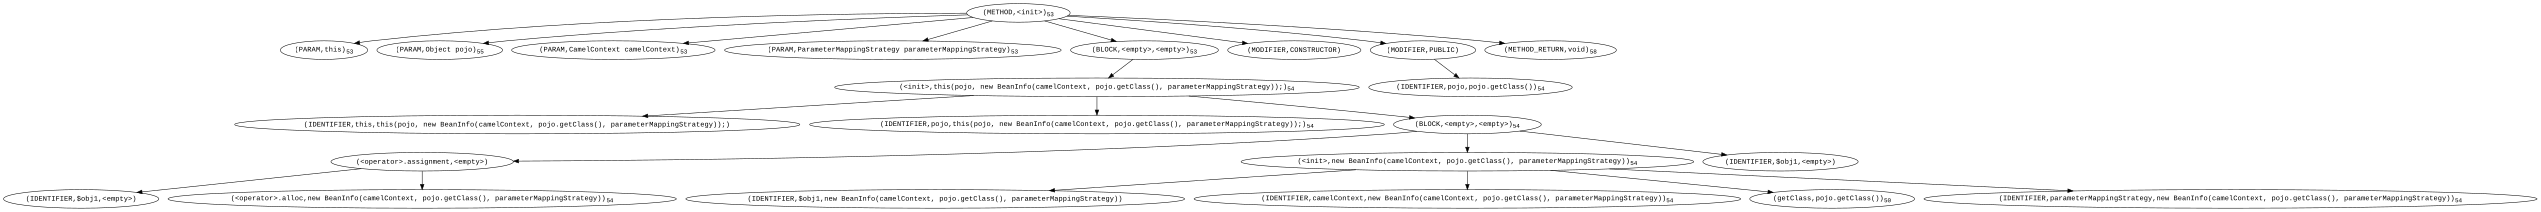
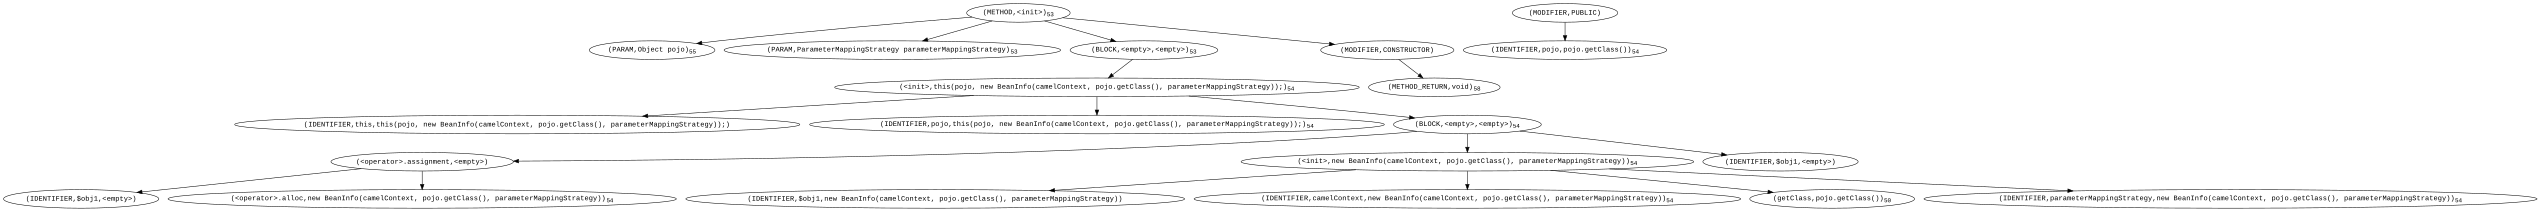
(1284, 26) -> (1409, 67)
(1224, 27) -> none
(324, 50) -> none
(613, 50) -> none
